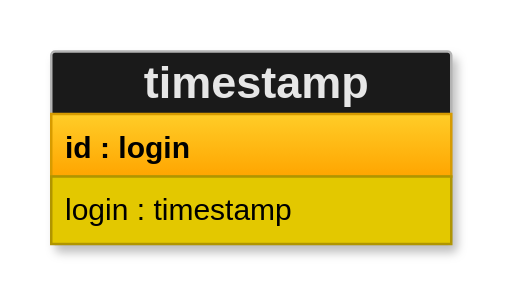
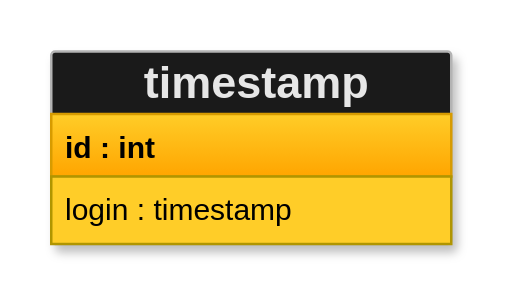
(127, 149) -> (114, 149)
(251, 210) -> (251, 210)
